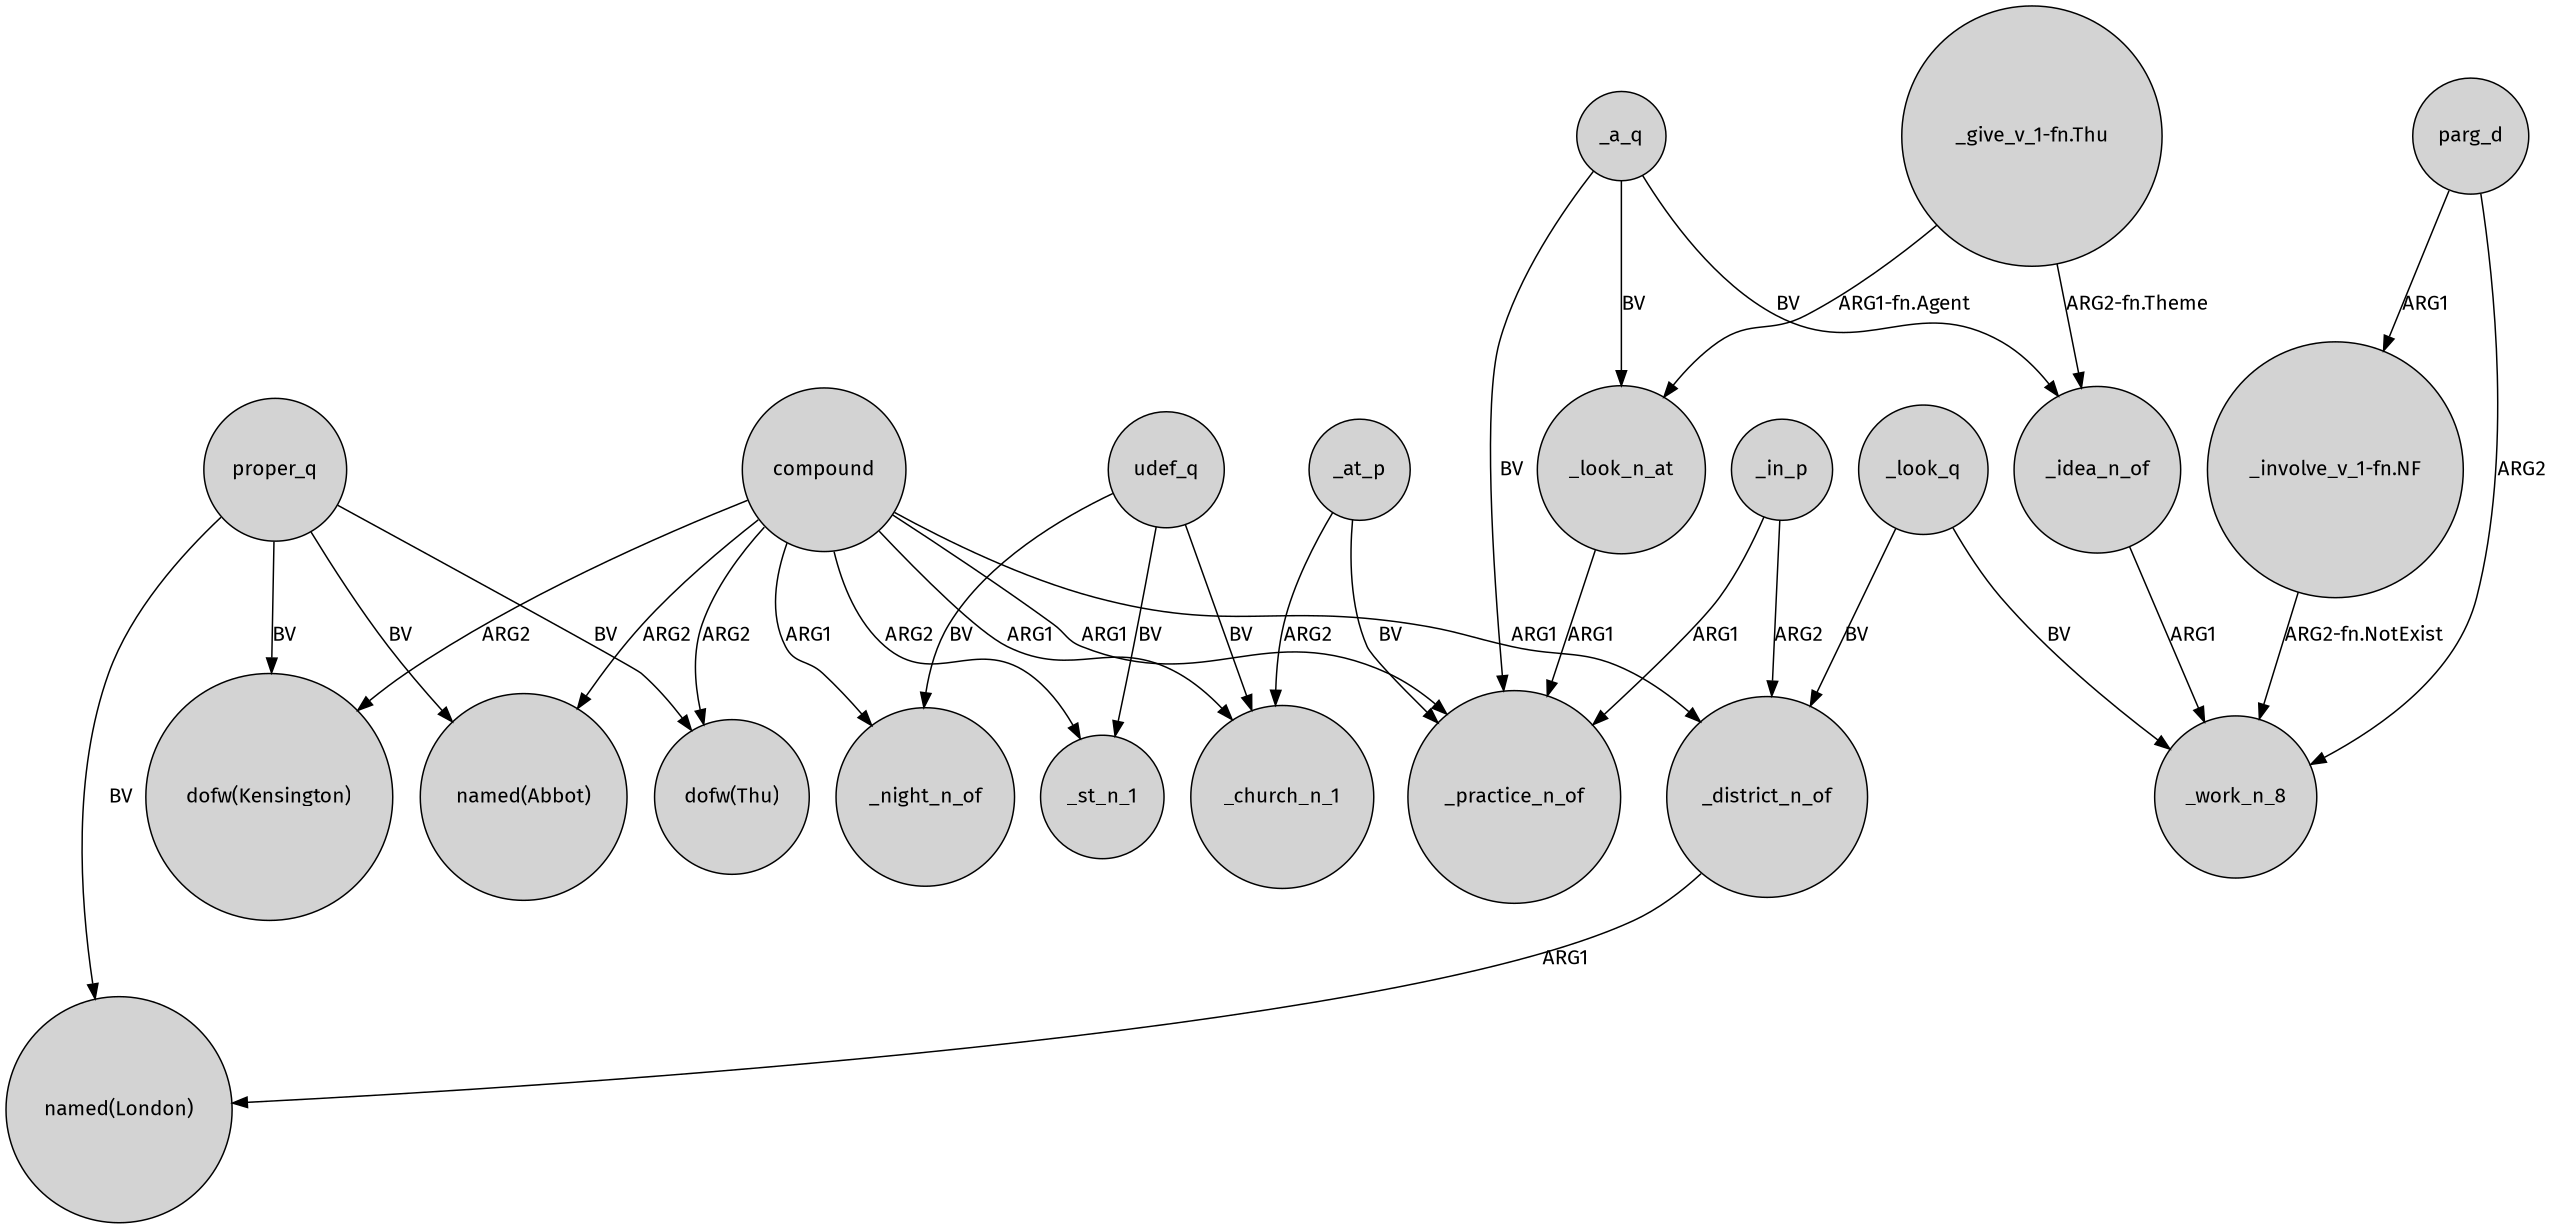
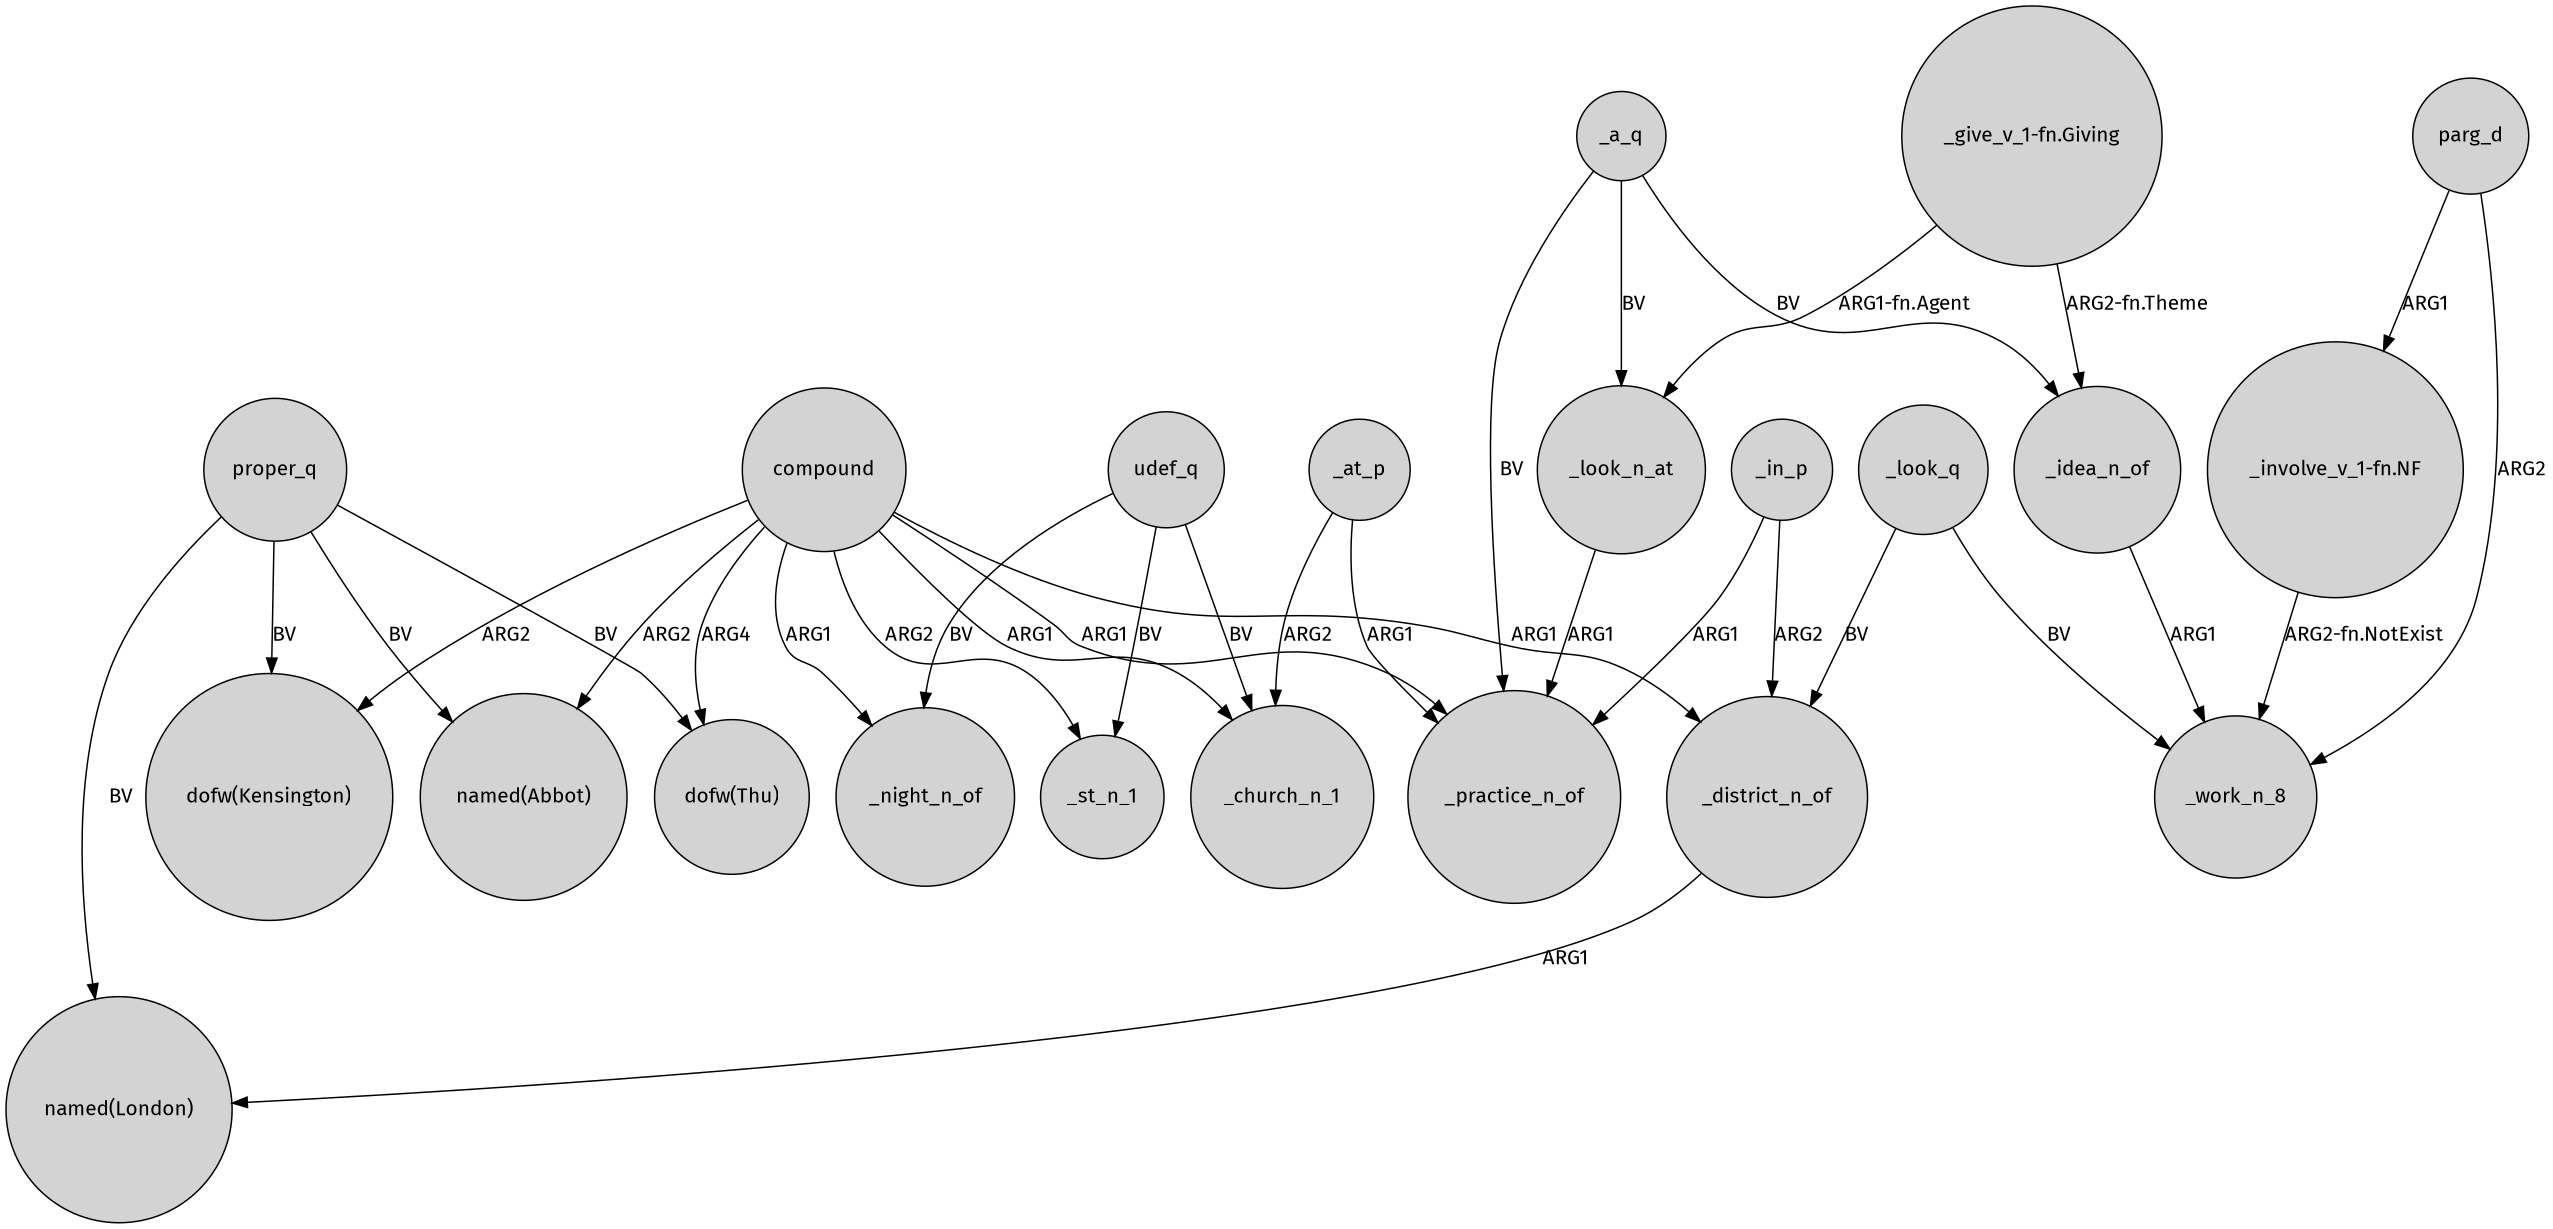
(2032, 136) -> (2032, 136)
(727, 635) -> (727, 635)
(1390, 635) -> (1390, 635)
